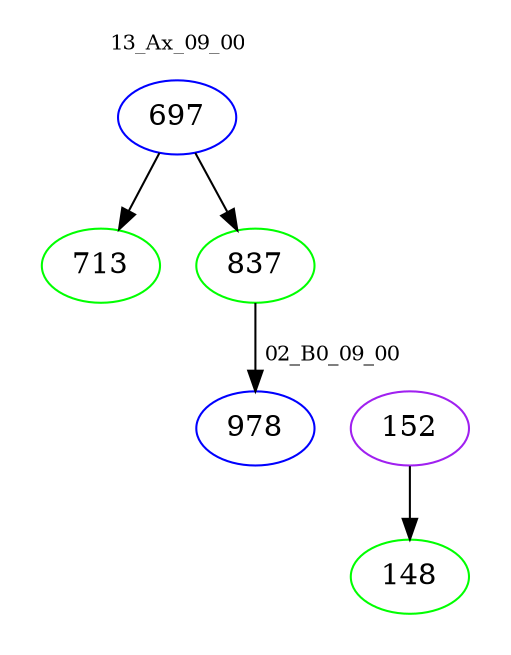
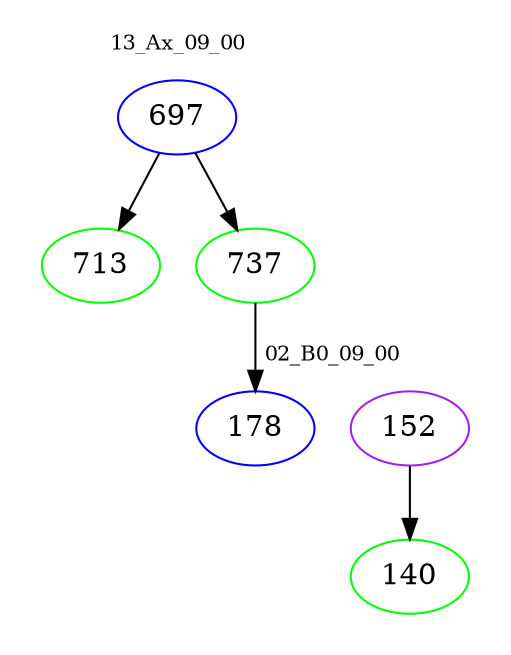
(255, 266) -> (255, 266)
(255, 428) -> (255, 428)
(410, 577) -> (410, 577)
